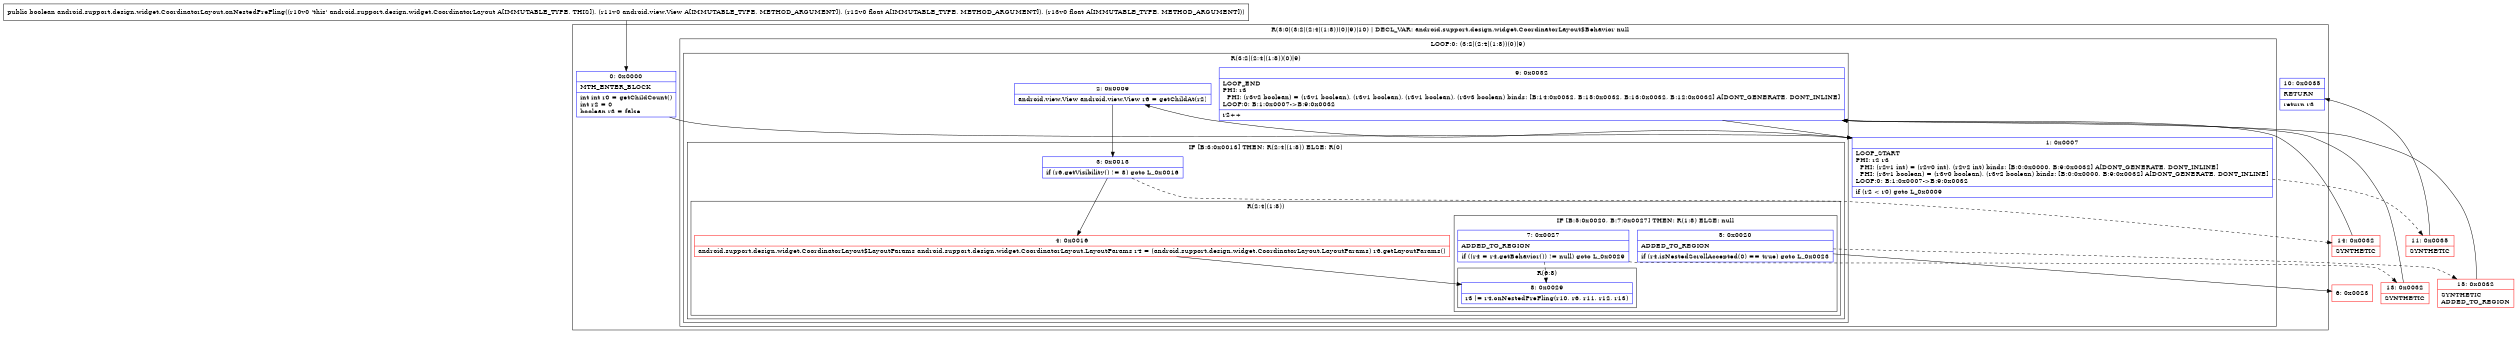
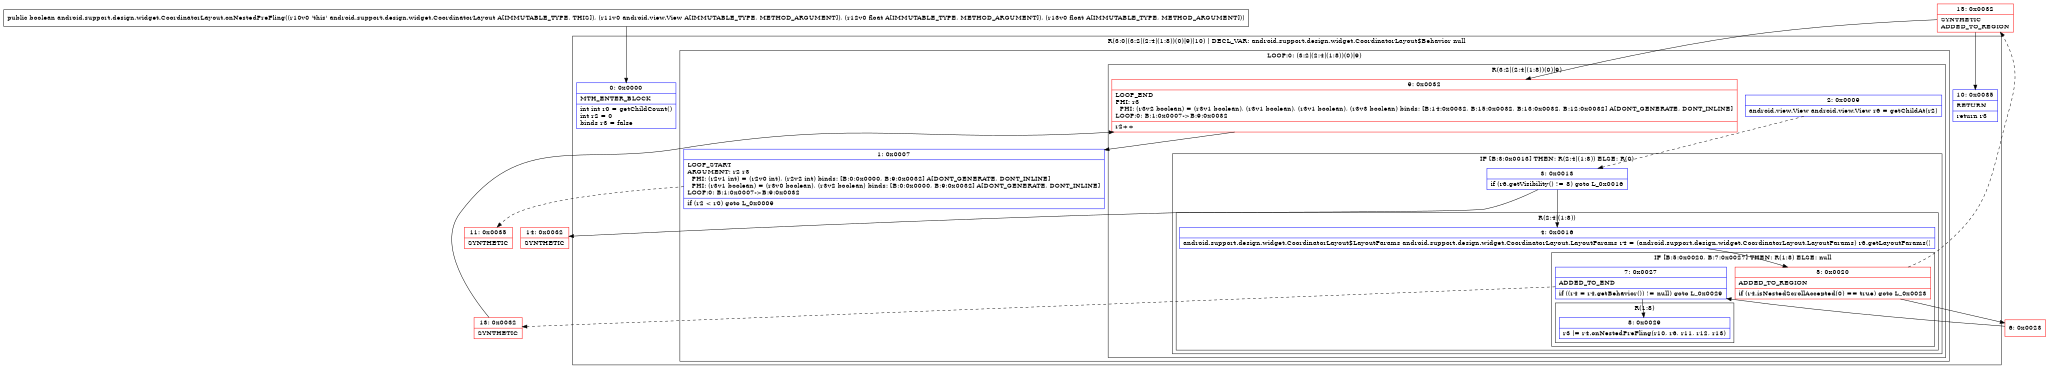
(1532, 94) -> (1424, 106)
(610, 111) -> (607, 123)
(1113, 128) -> (1703, 142)
(1623, 132) -> none
(2264, 134) -> none
(1258, 136) -> none
(2406, 147) -> (1975, 59)
(1874, 160) -> (720, 172)
(1879, 203) -> (1058, 216)
(1072, 246) -> (1557, 238)
(1496, 246) -> (1587, 283)
(1735, 246) -> (1833, 283)
(1317, 270) -> (1745, 256)
(1545, 271) -> (1643, 306)
(1547, 273) -> (1645, 308)
none -> (1868, 315)
